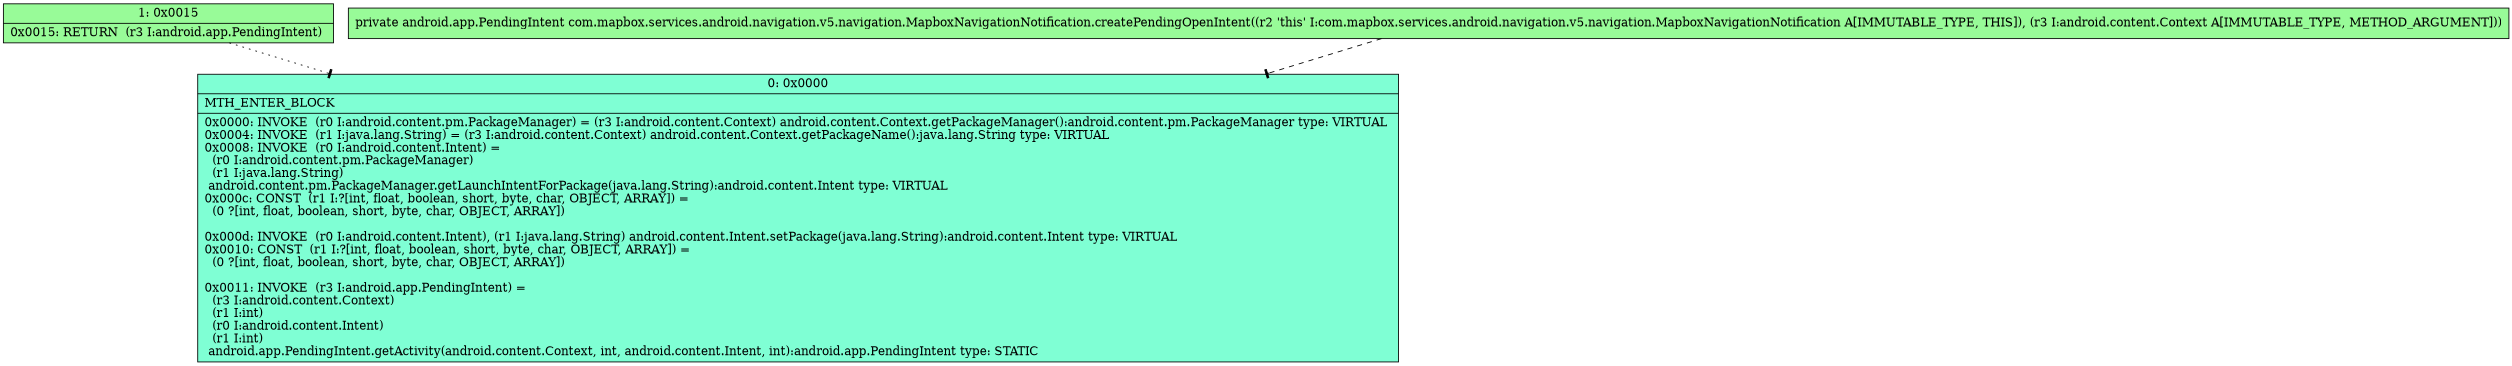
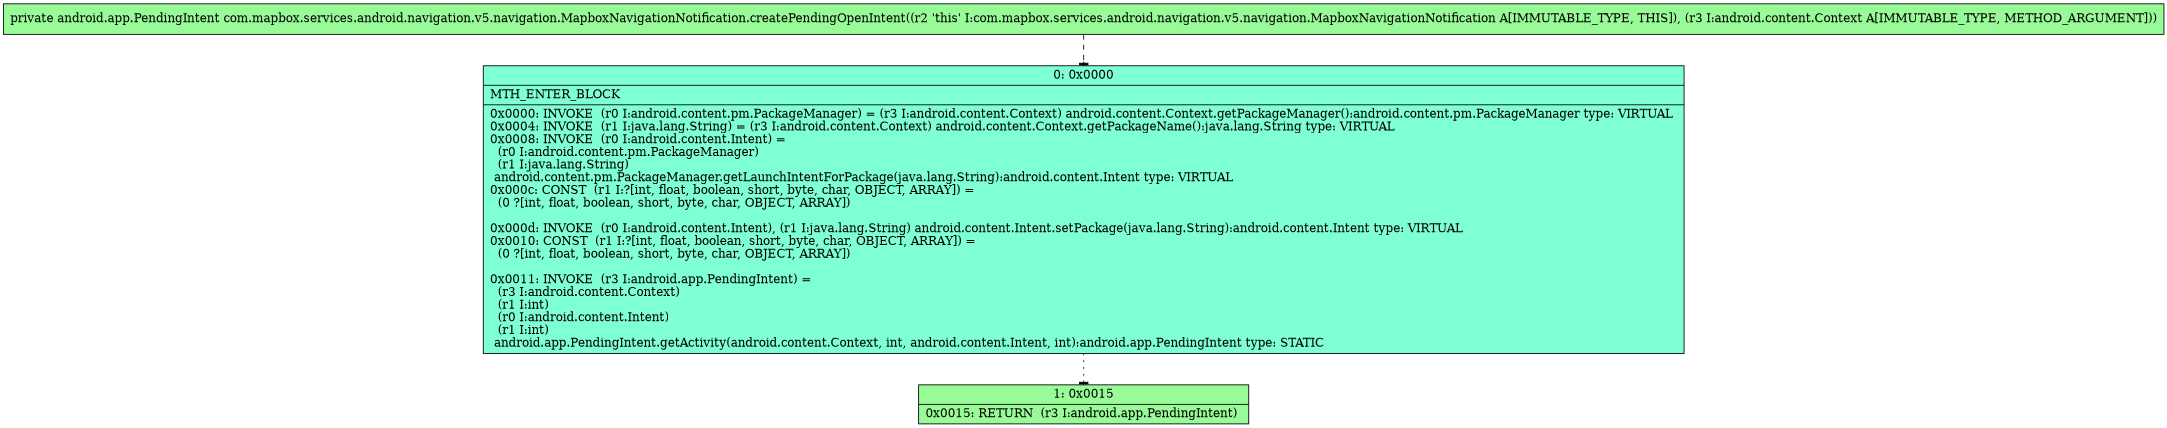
(278, 58) -> (1084, 367)
